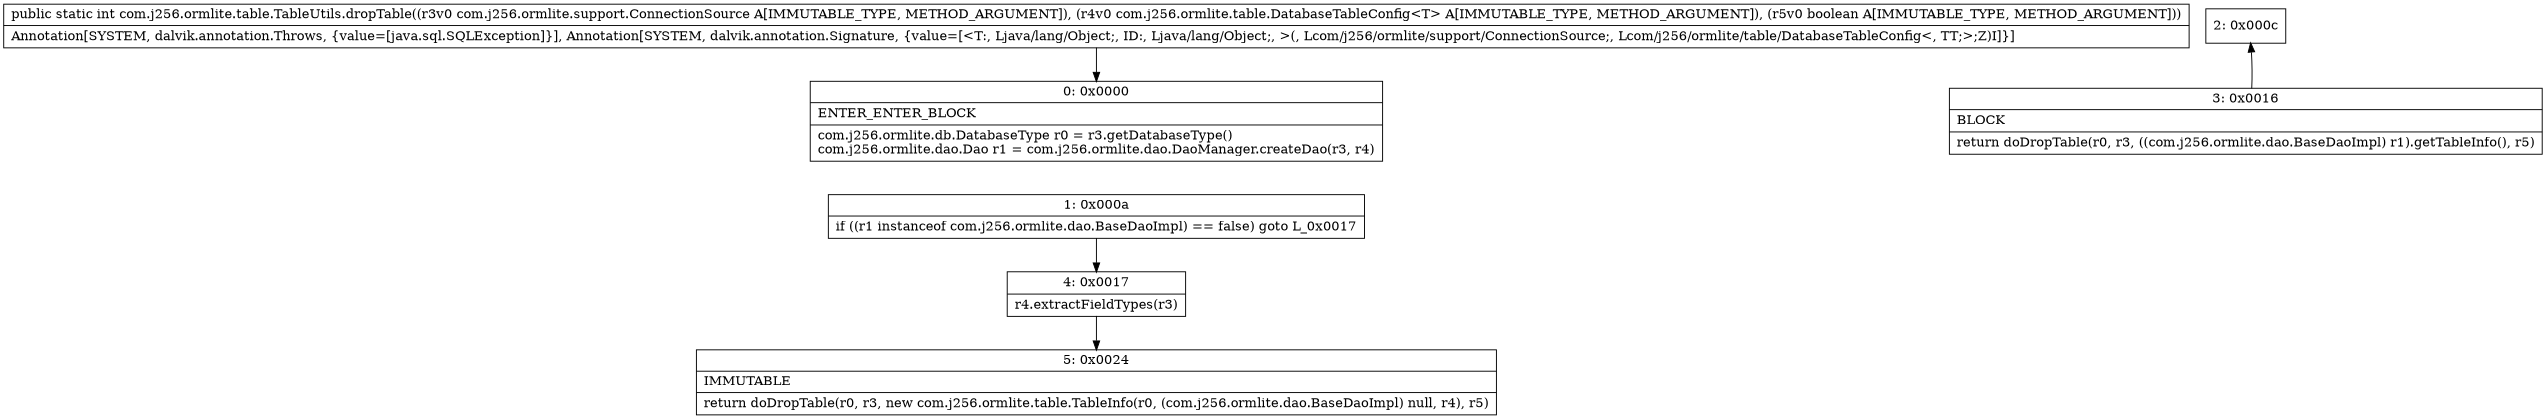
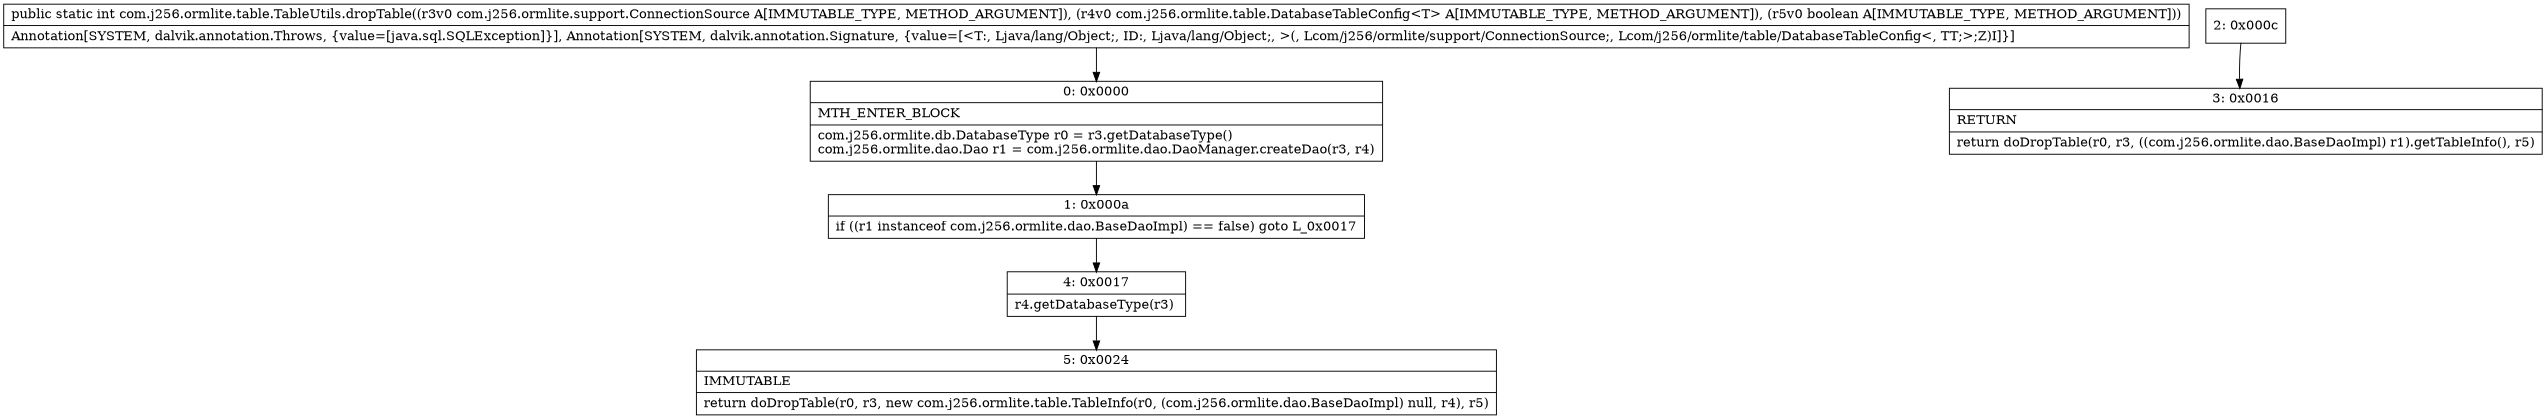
(2252, 70) -> (2240, 61)
(897, 113) -> (889, 113)
(1981, 120) -> (1987, 120)
none -> (1096, 173)
(1096, 305) -> (1095, 305)
